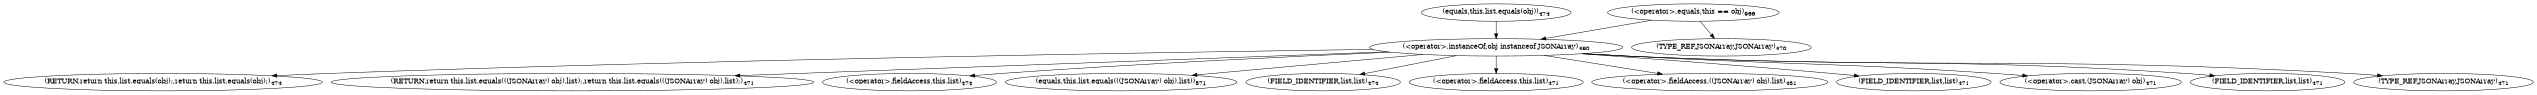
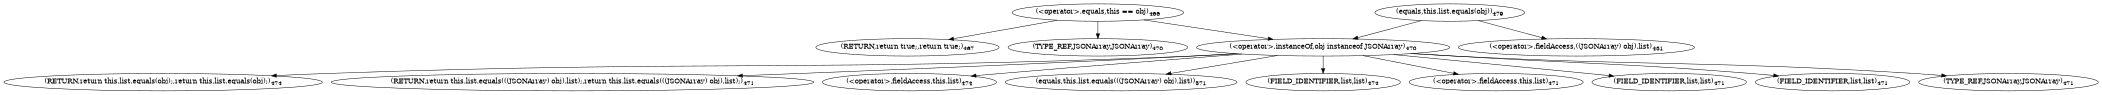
(1544, 12) -> (1498, 12)
(1750, 12) -> (1154, 12)
none -> (907, 47)
(1584, 47) -> (1411, 47)
(1601, 64) -> (1510, 29)
(2091, 82) -> none
